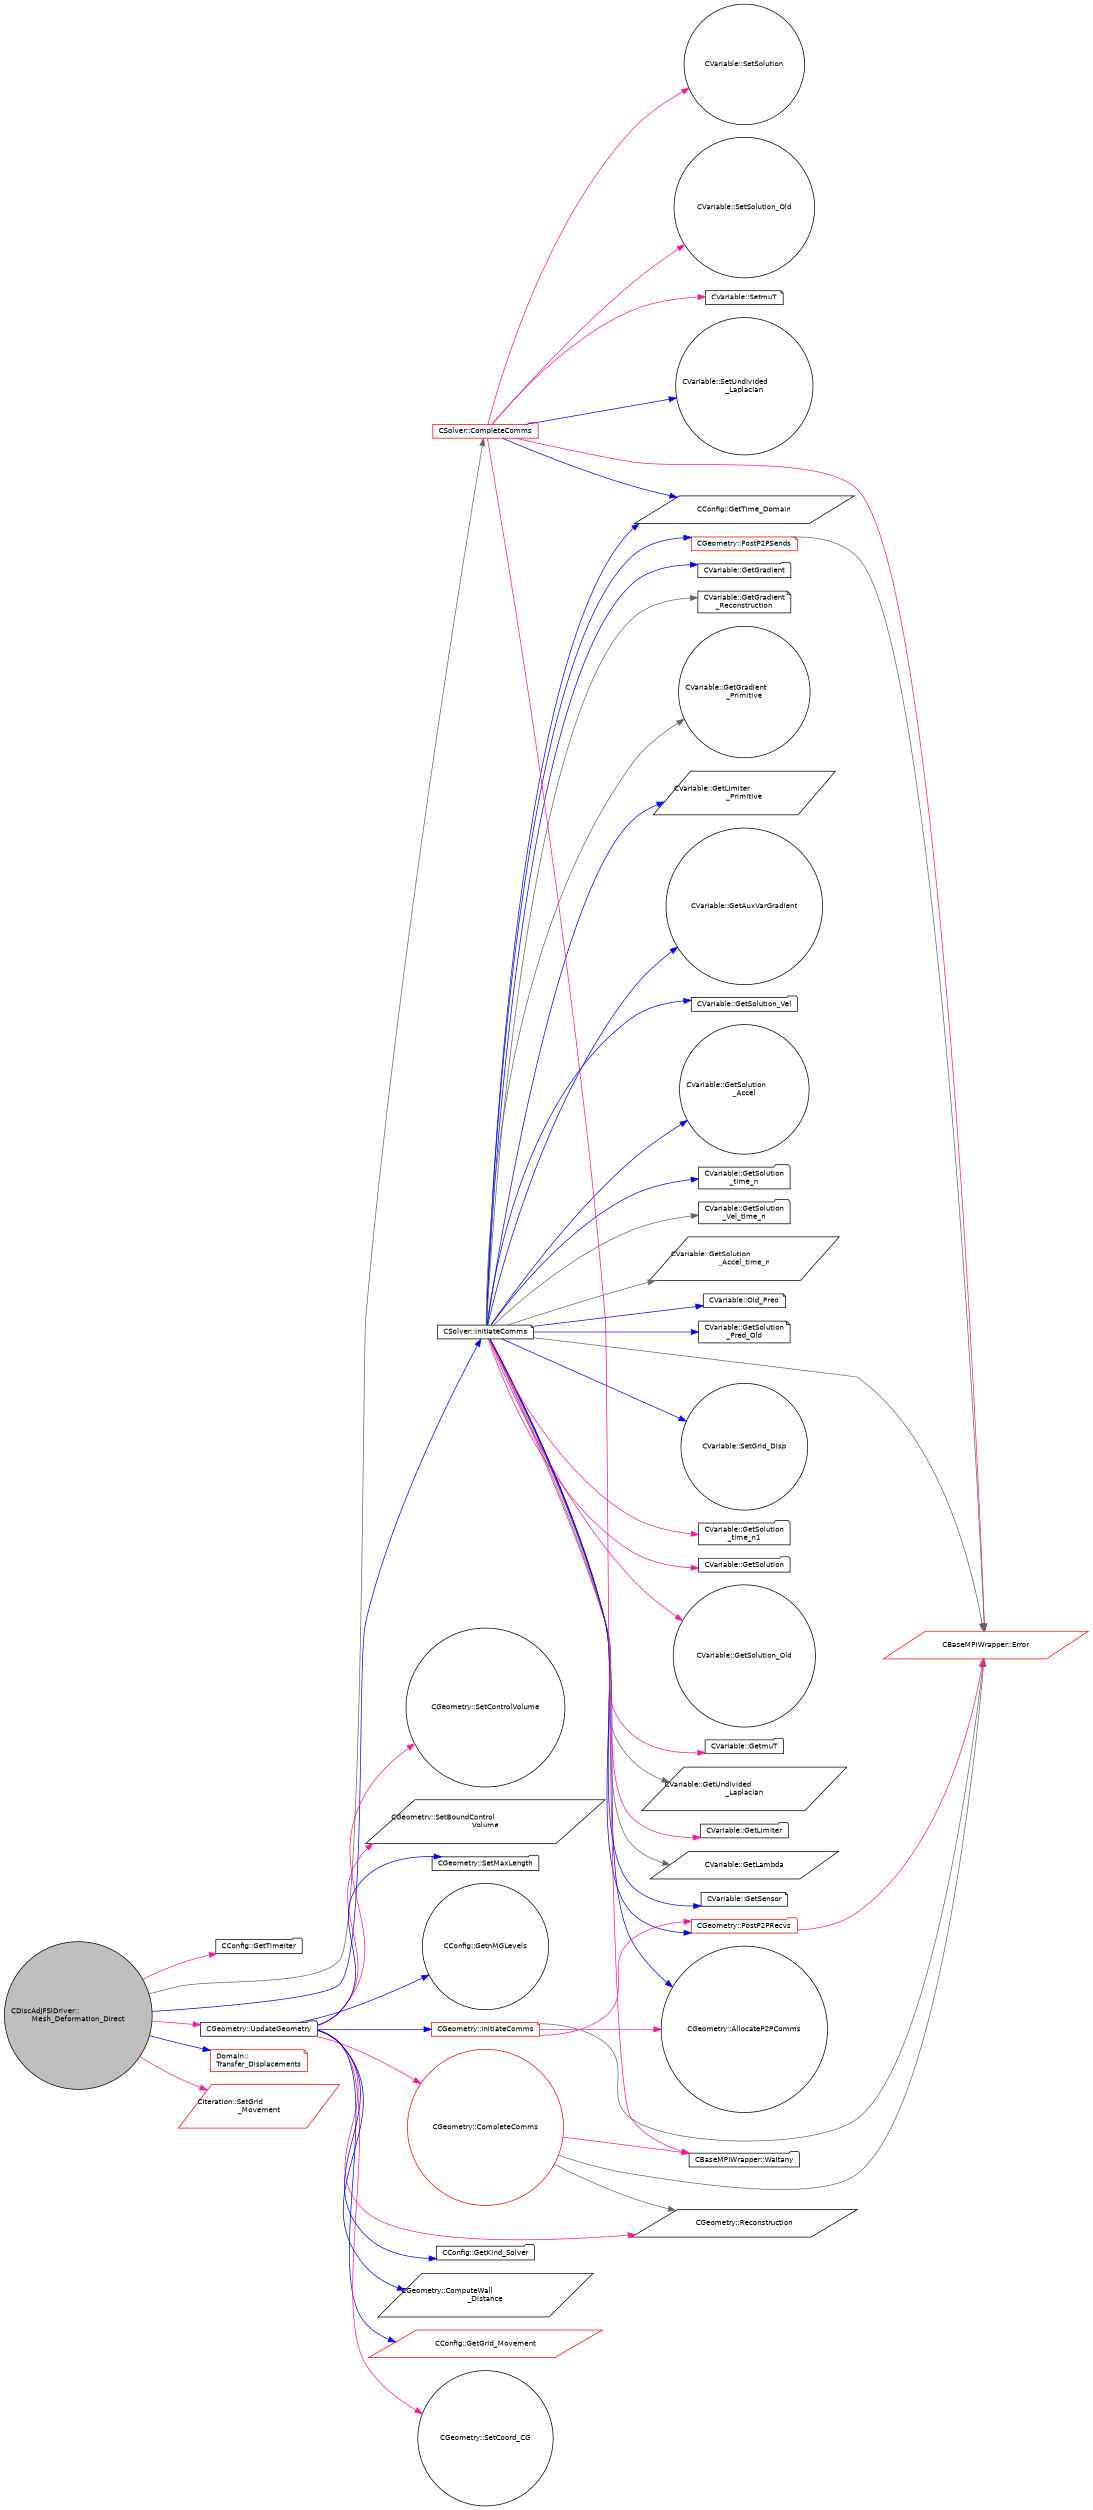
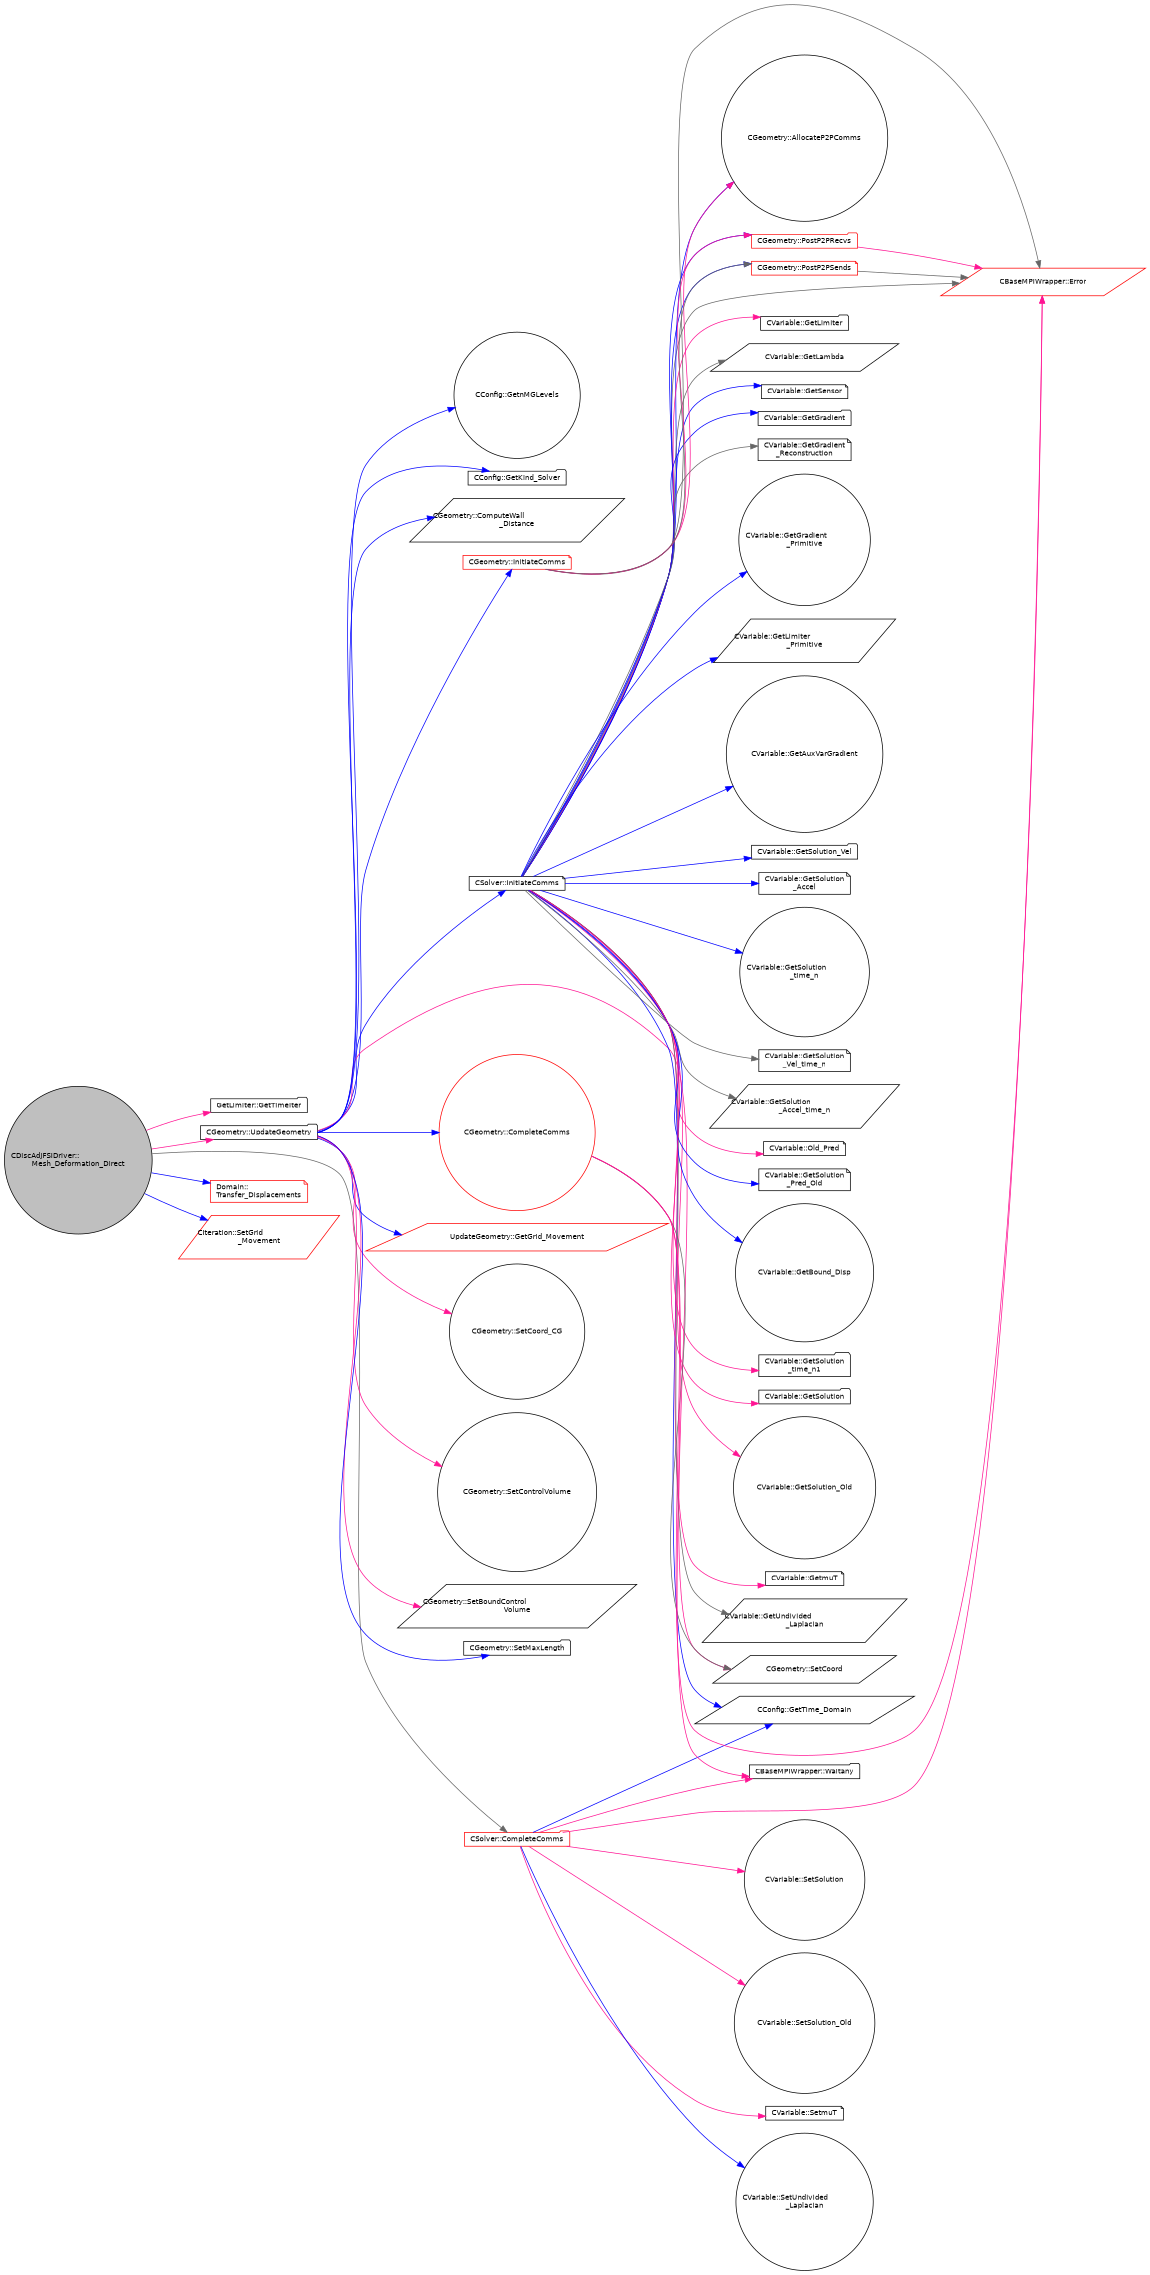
none -> (684, 454)
(527, 1004) -> (636, 682)
(744, 1089) -> (805, 883)
(744, 1178) -> (805, 972)
(744, 1213) -> (805, 1061)
(615, 1316) -> (665, 1019)
(744, 1447) -> (805, 1273)
(744, 1747) -> (805, 1579)
(359, 1835) -> (383, 999)
(259, 1946) -> (259, 1106)
(366, 2054) -> (375, 1133)
(169, 2073) -> (172, 1206)
(912, 2077) -> (968, 1557)
(744, 2223) -> (805, 1669)
(485, 2344) -> (517, 1237)
